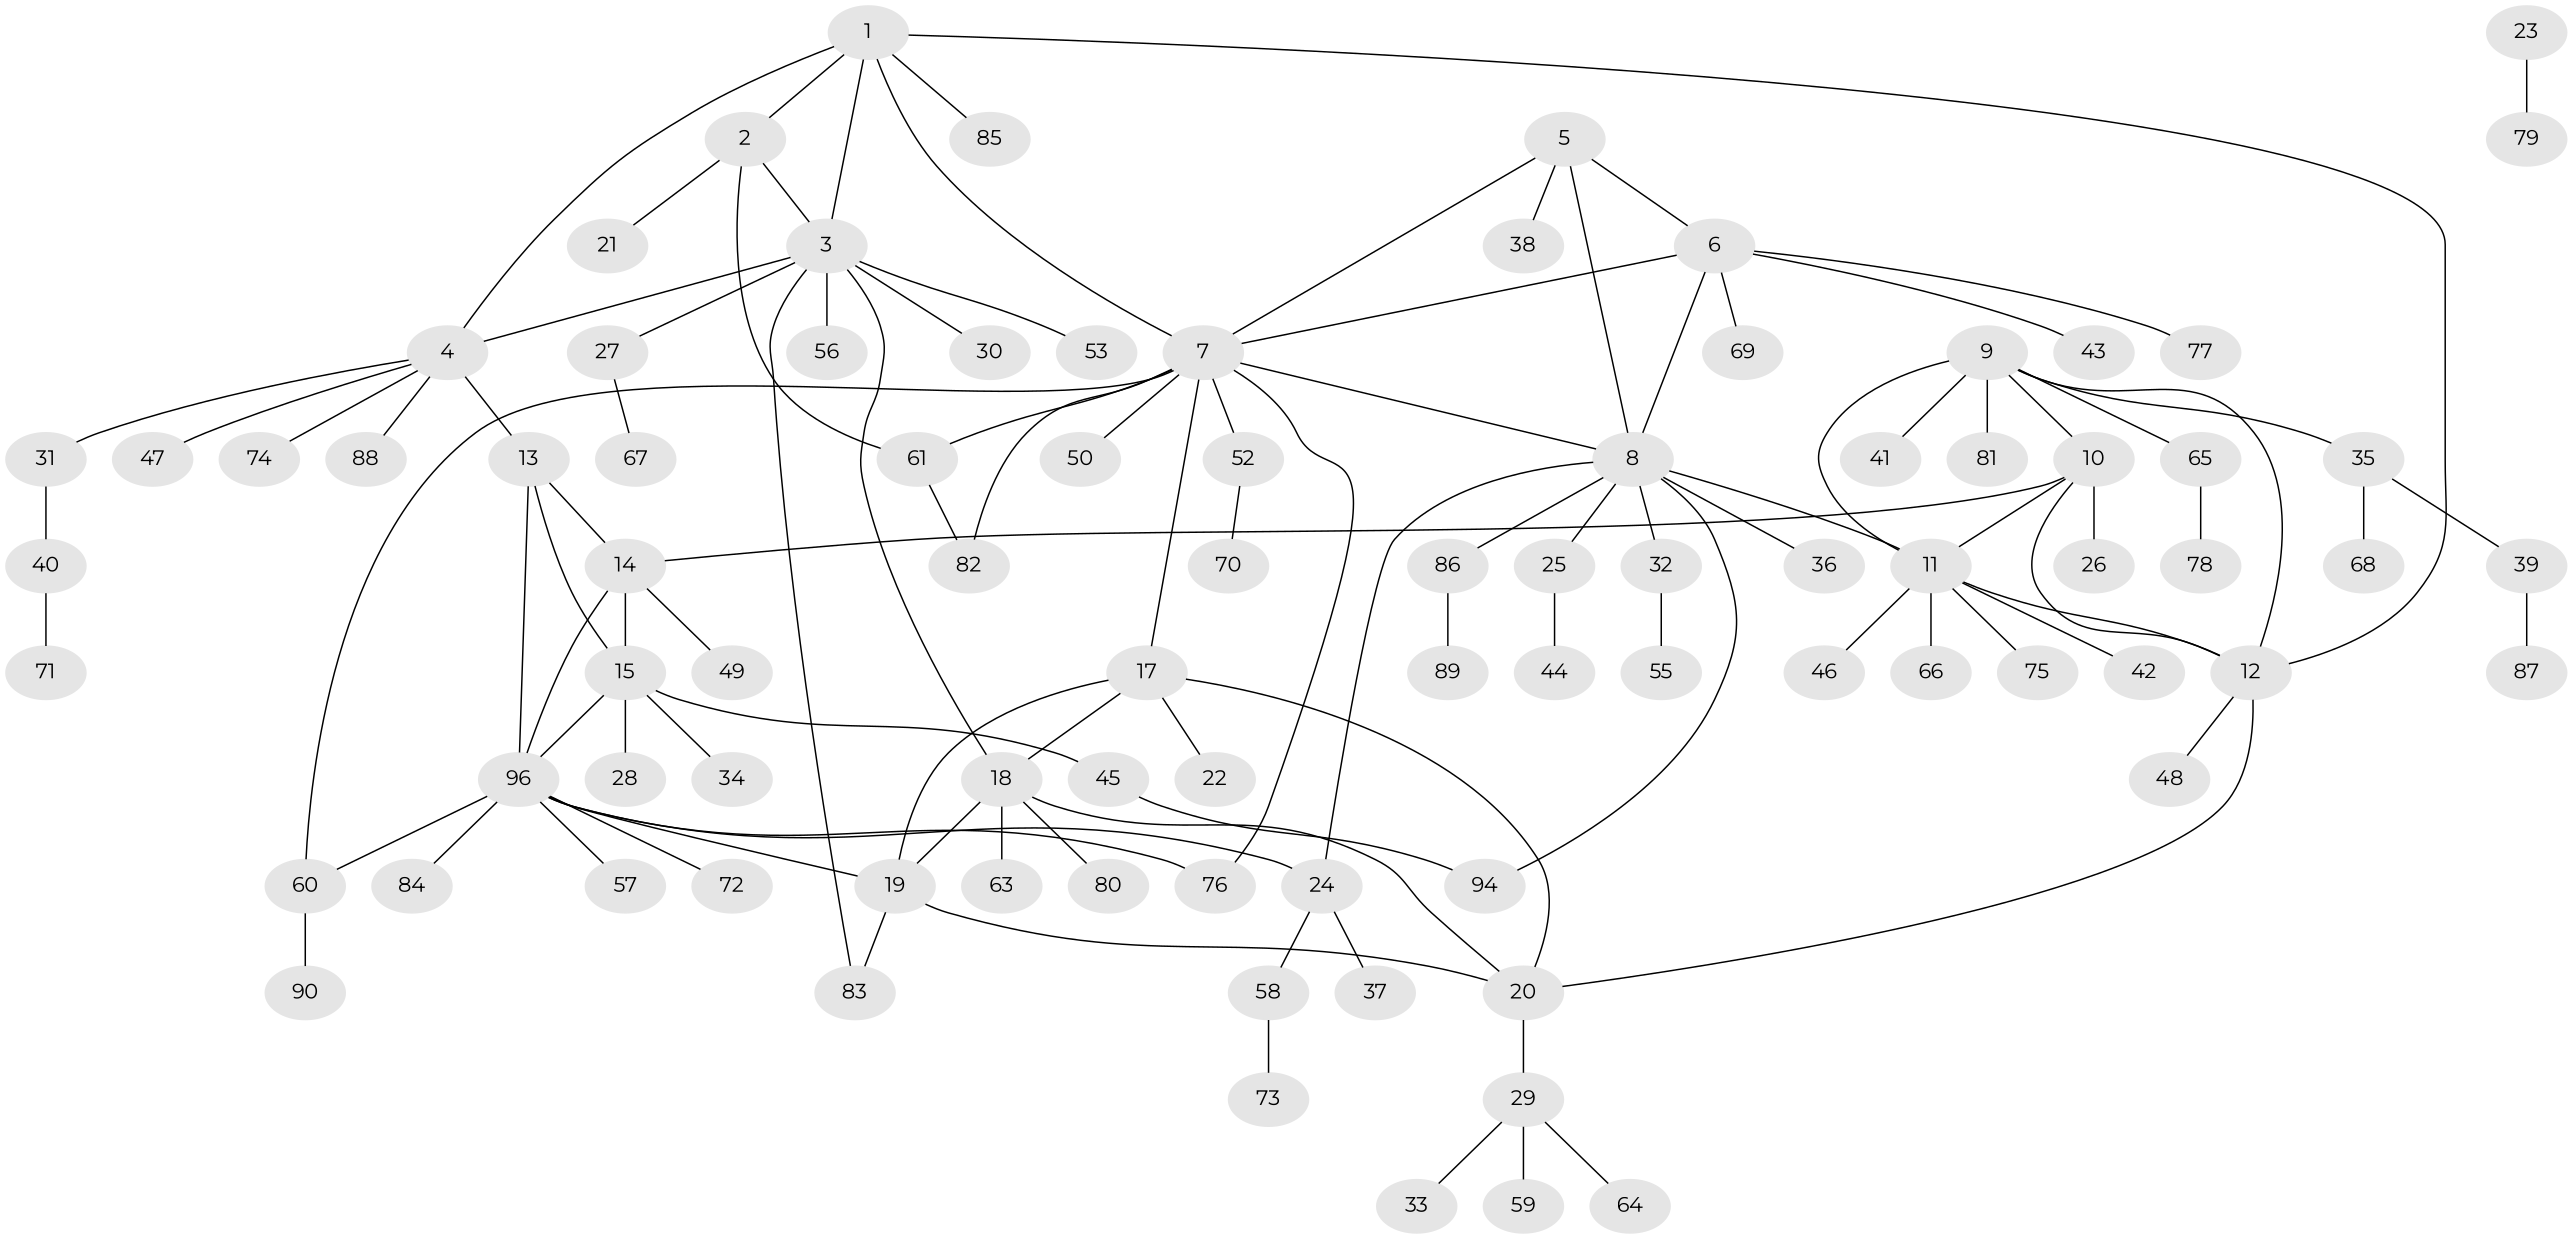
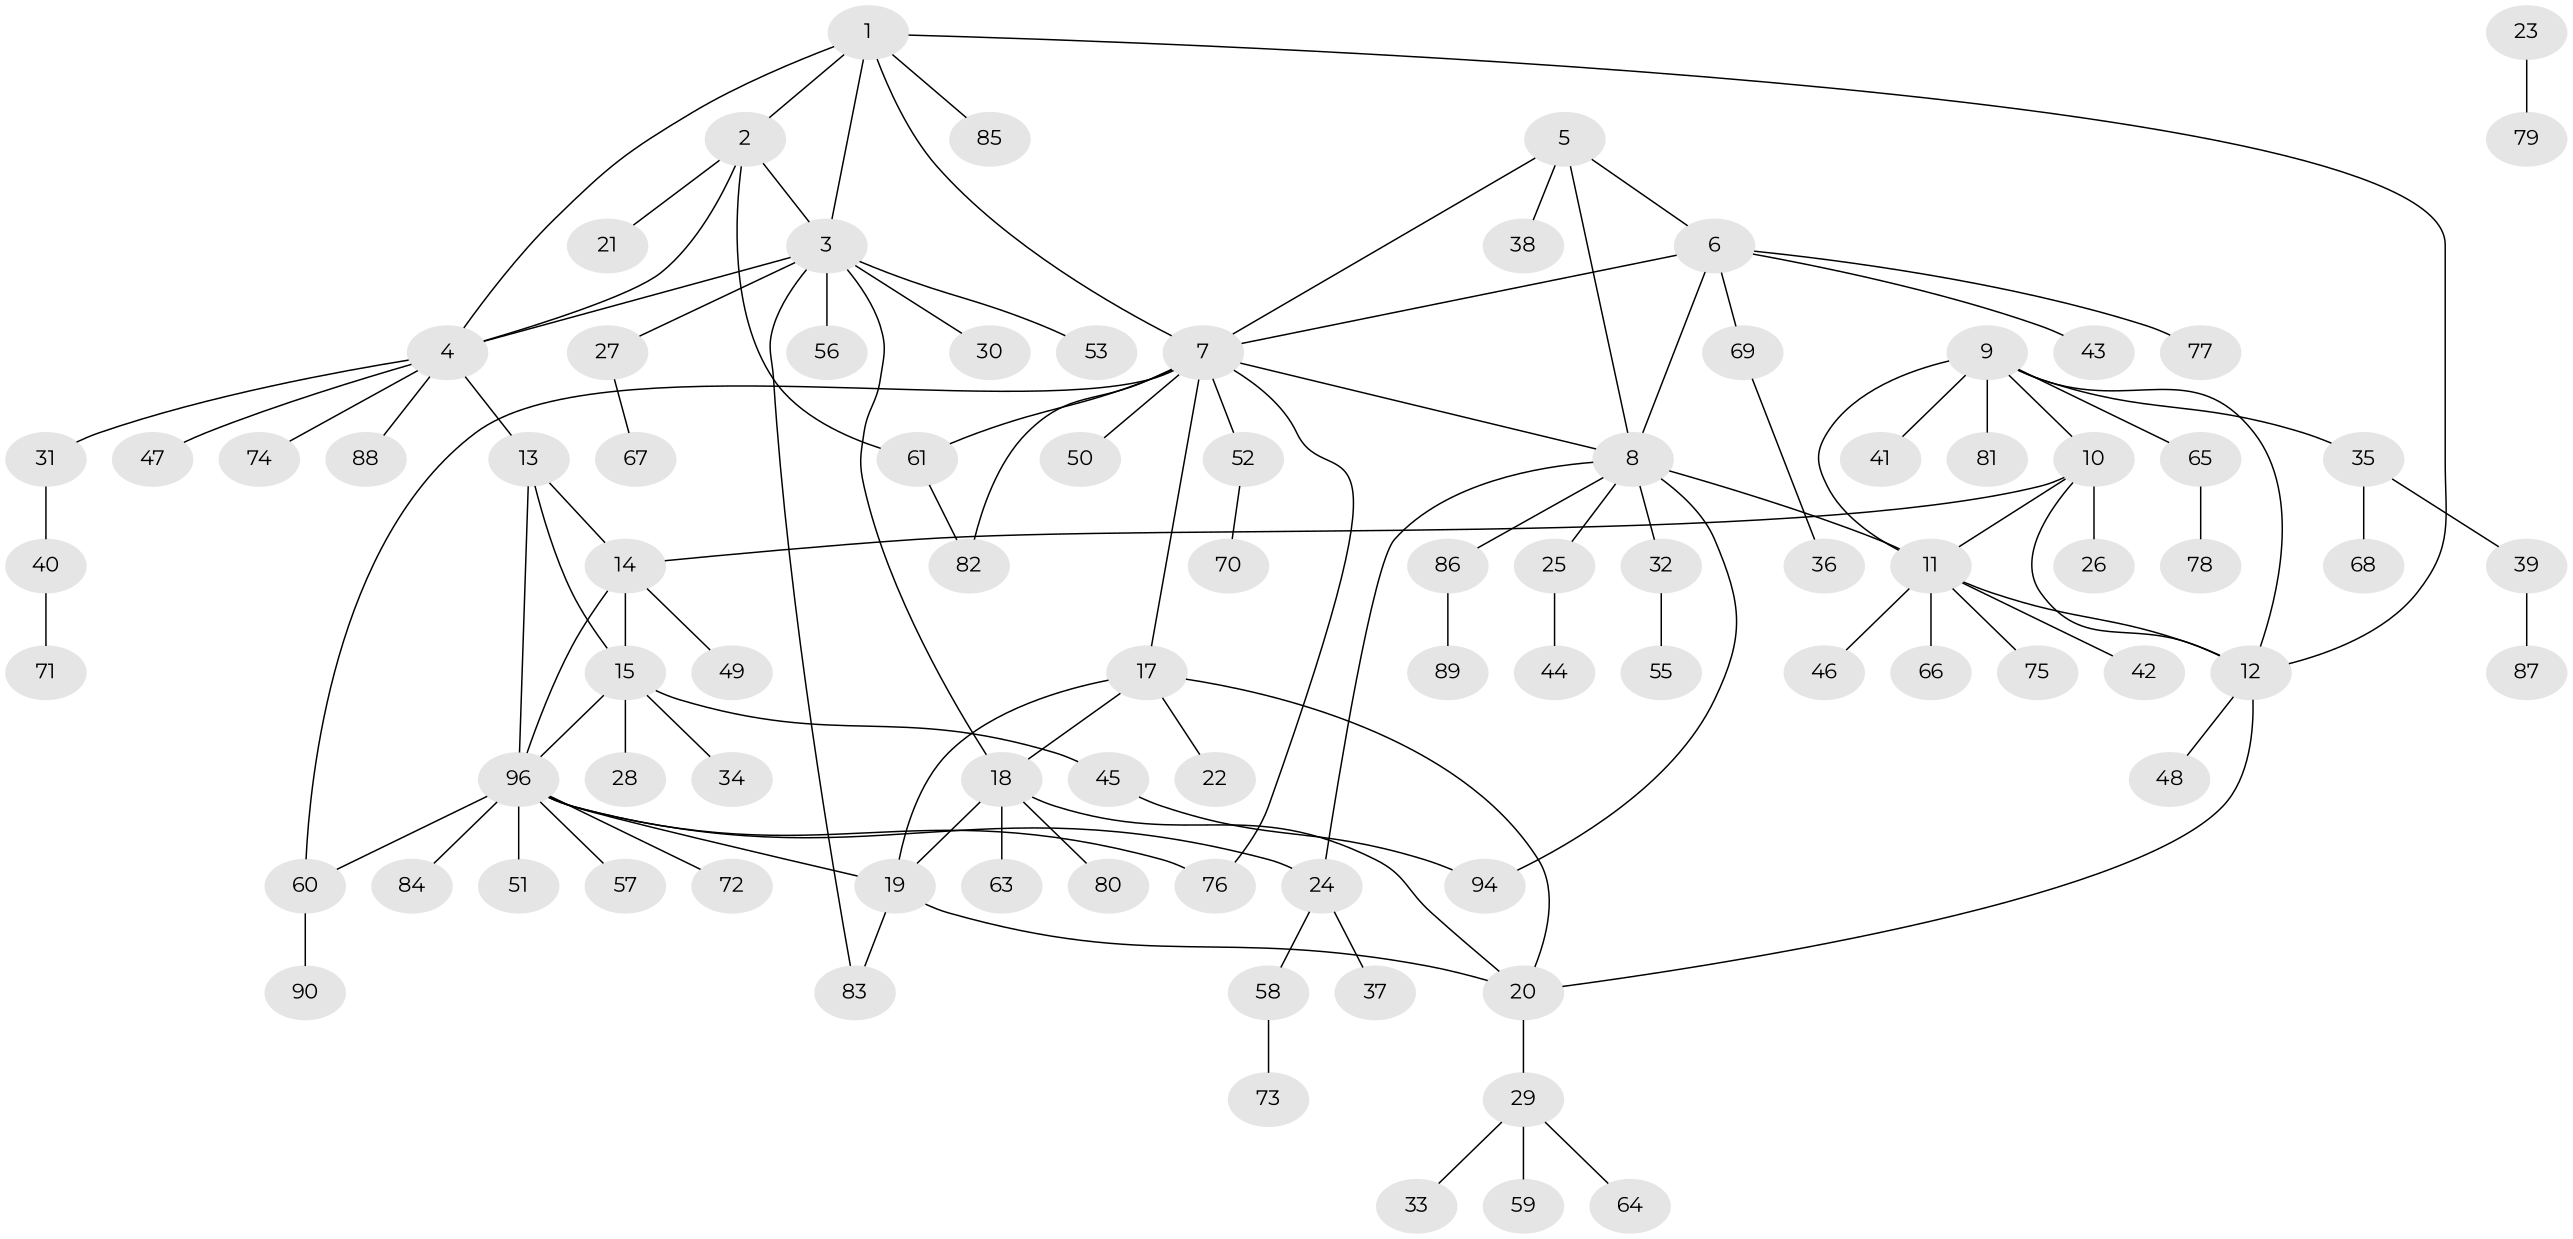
none -> (635, 287)
(1725, 511) -> (1783, 459)
none -> (519, 886)
